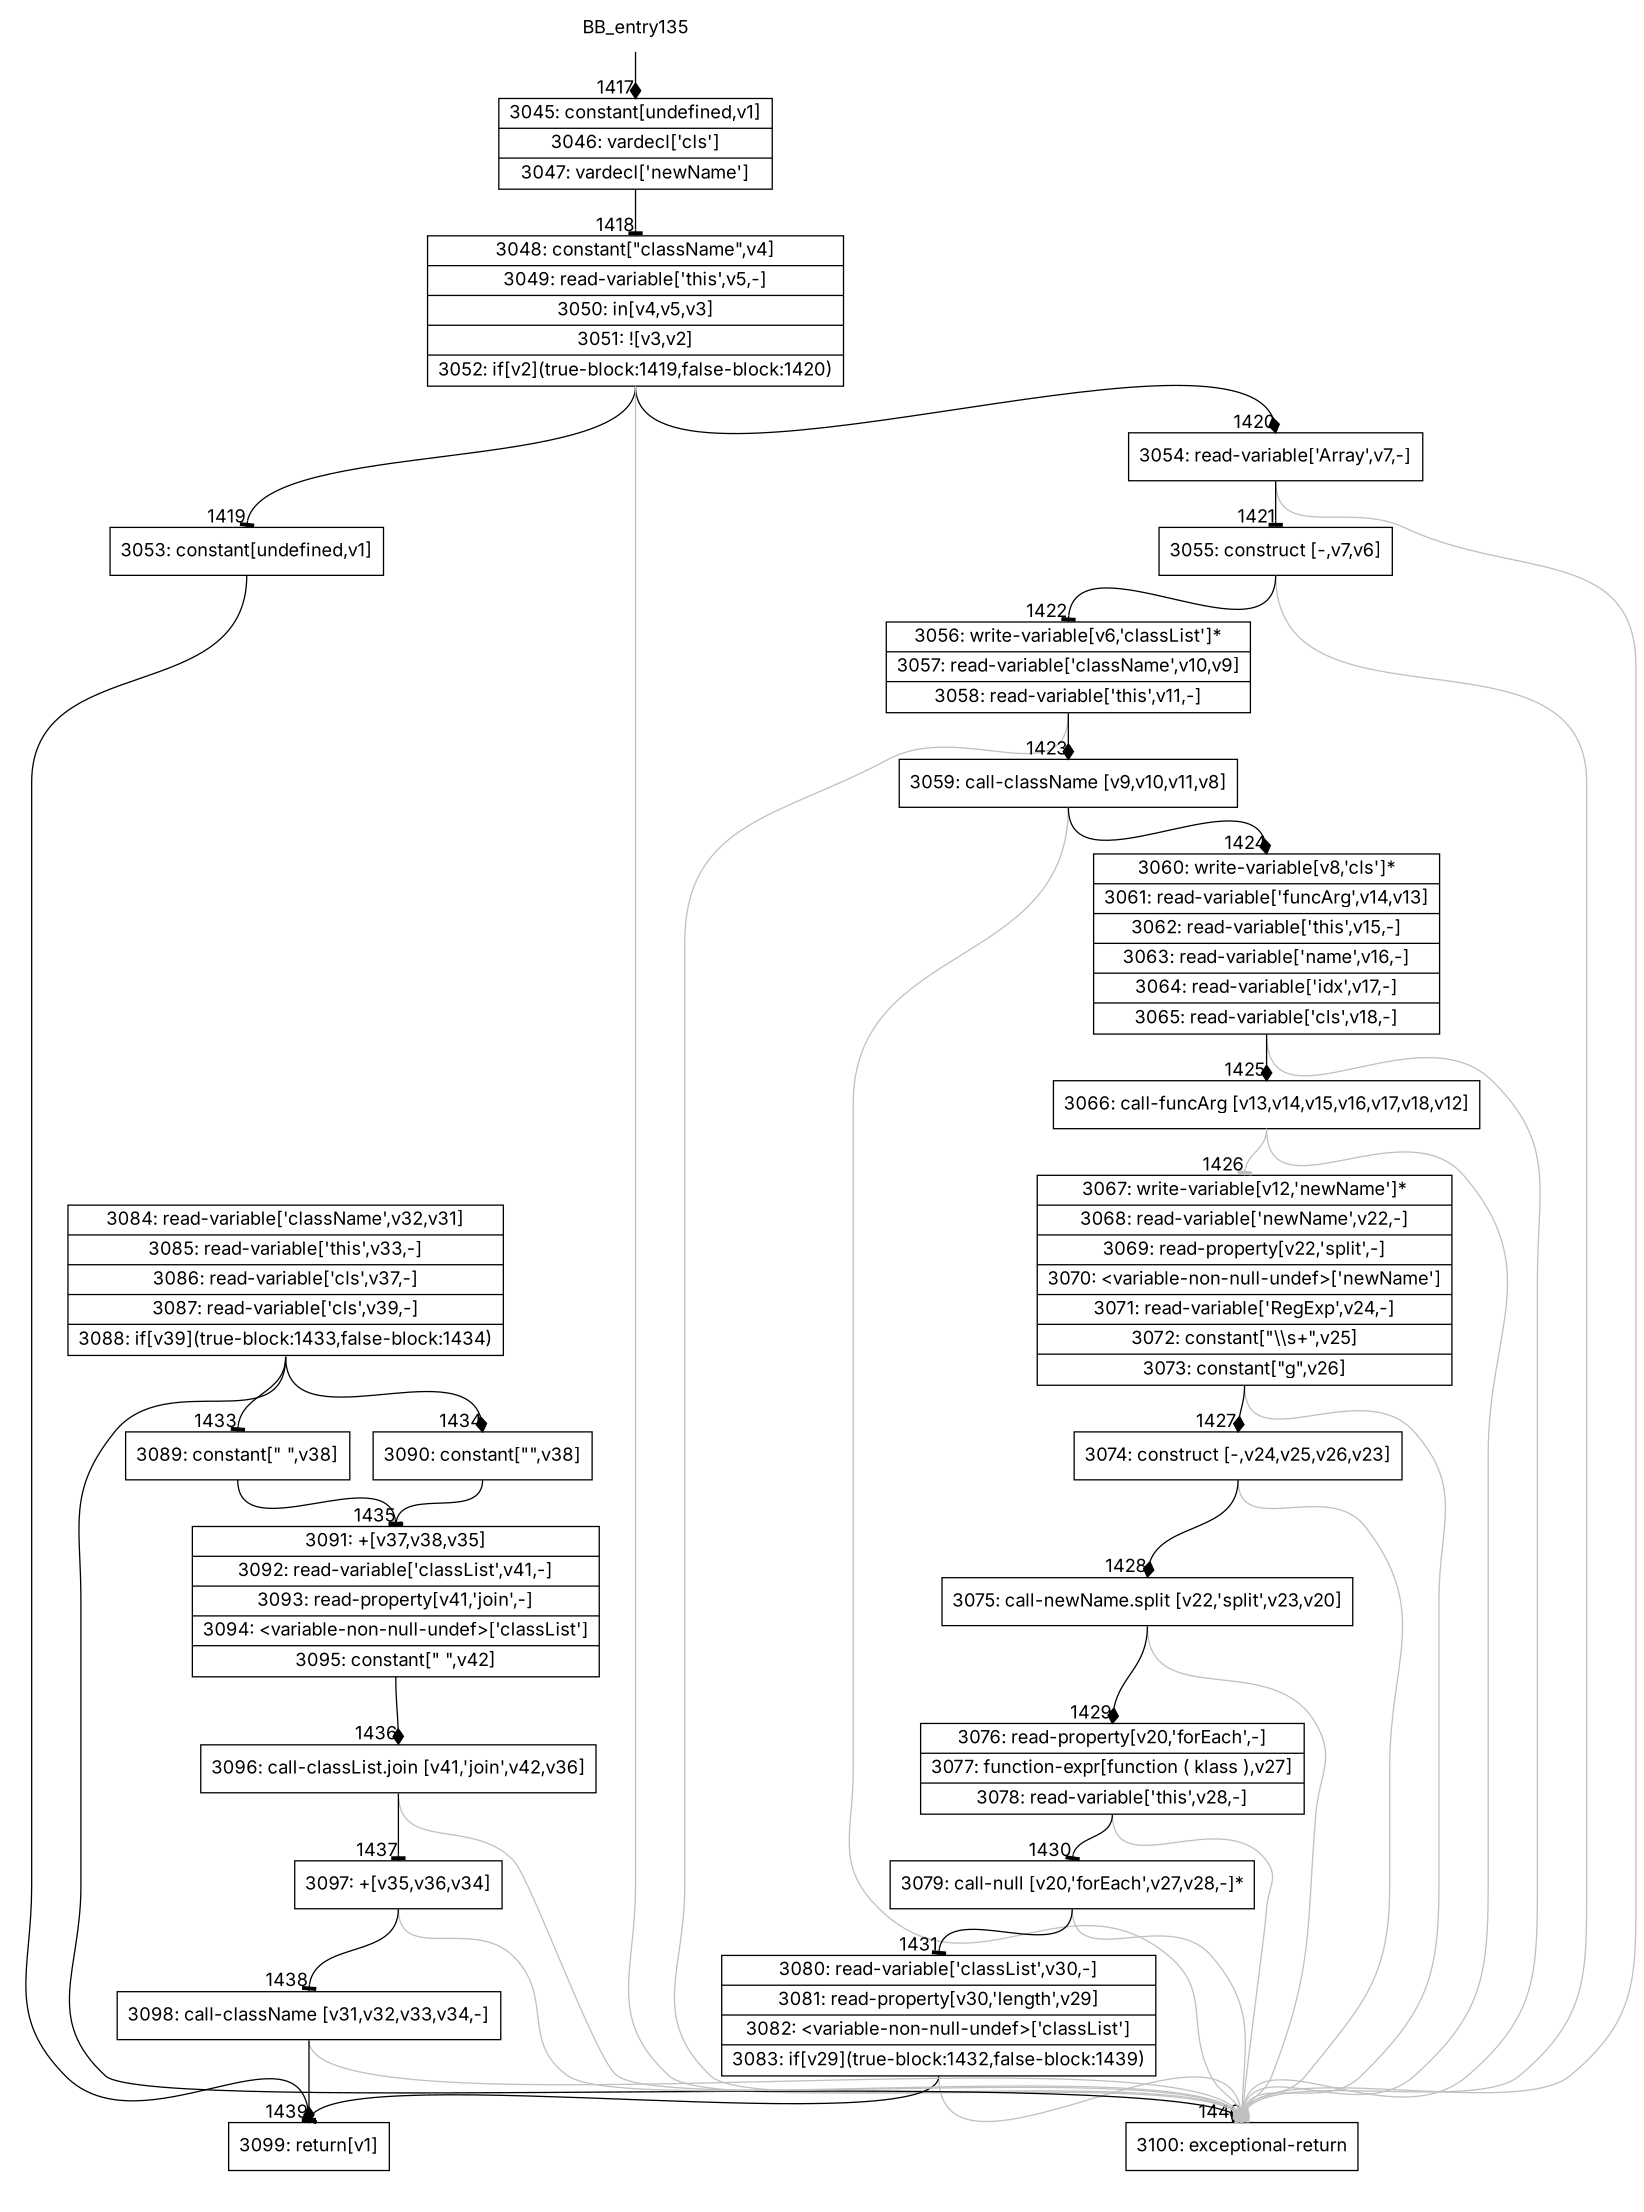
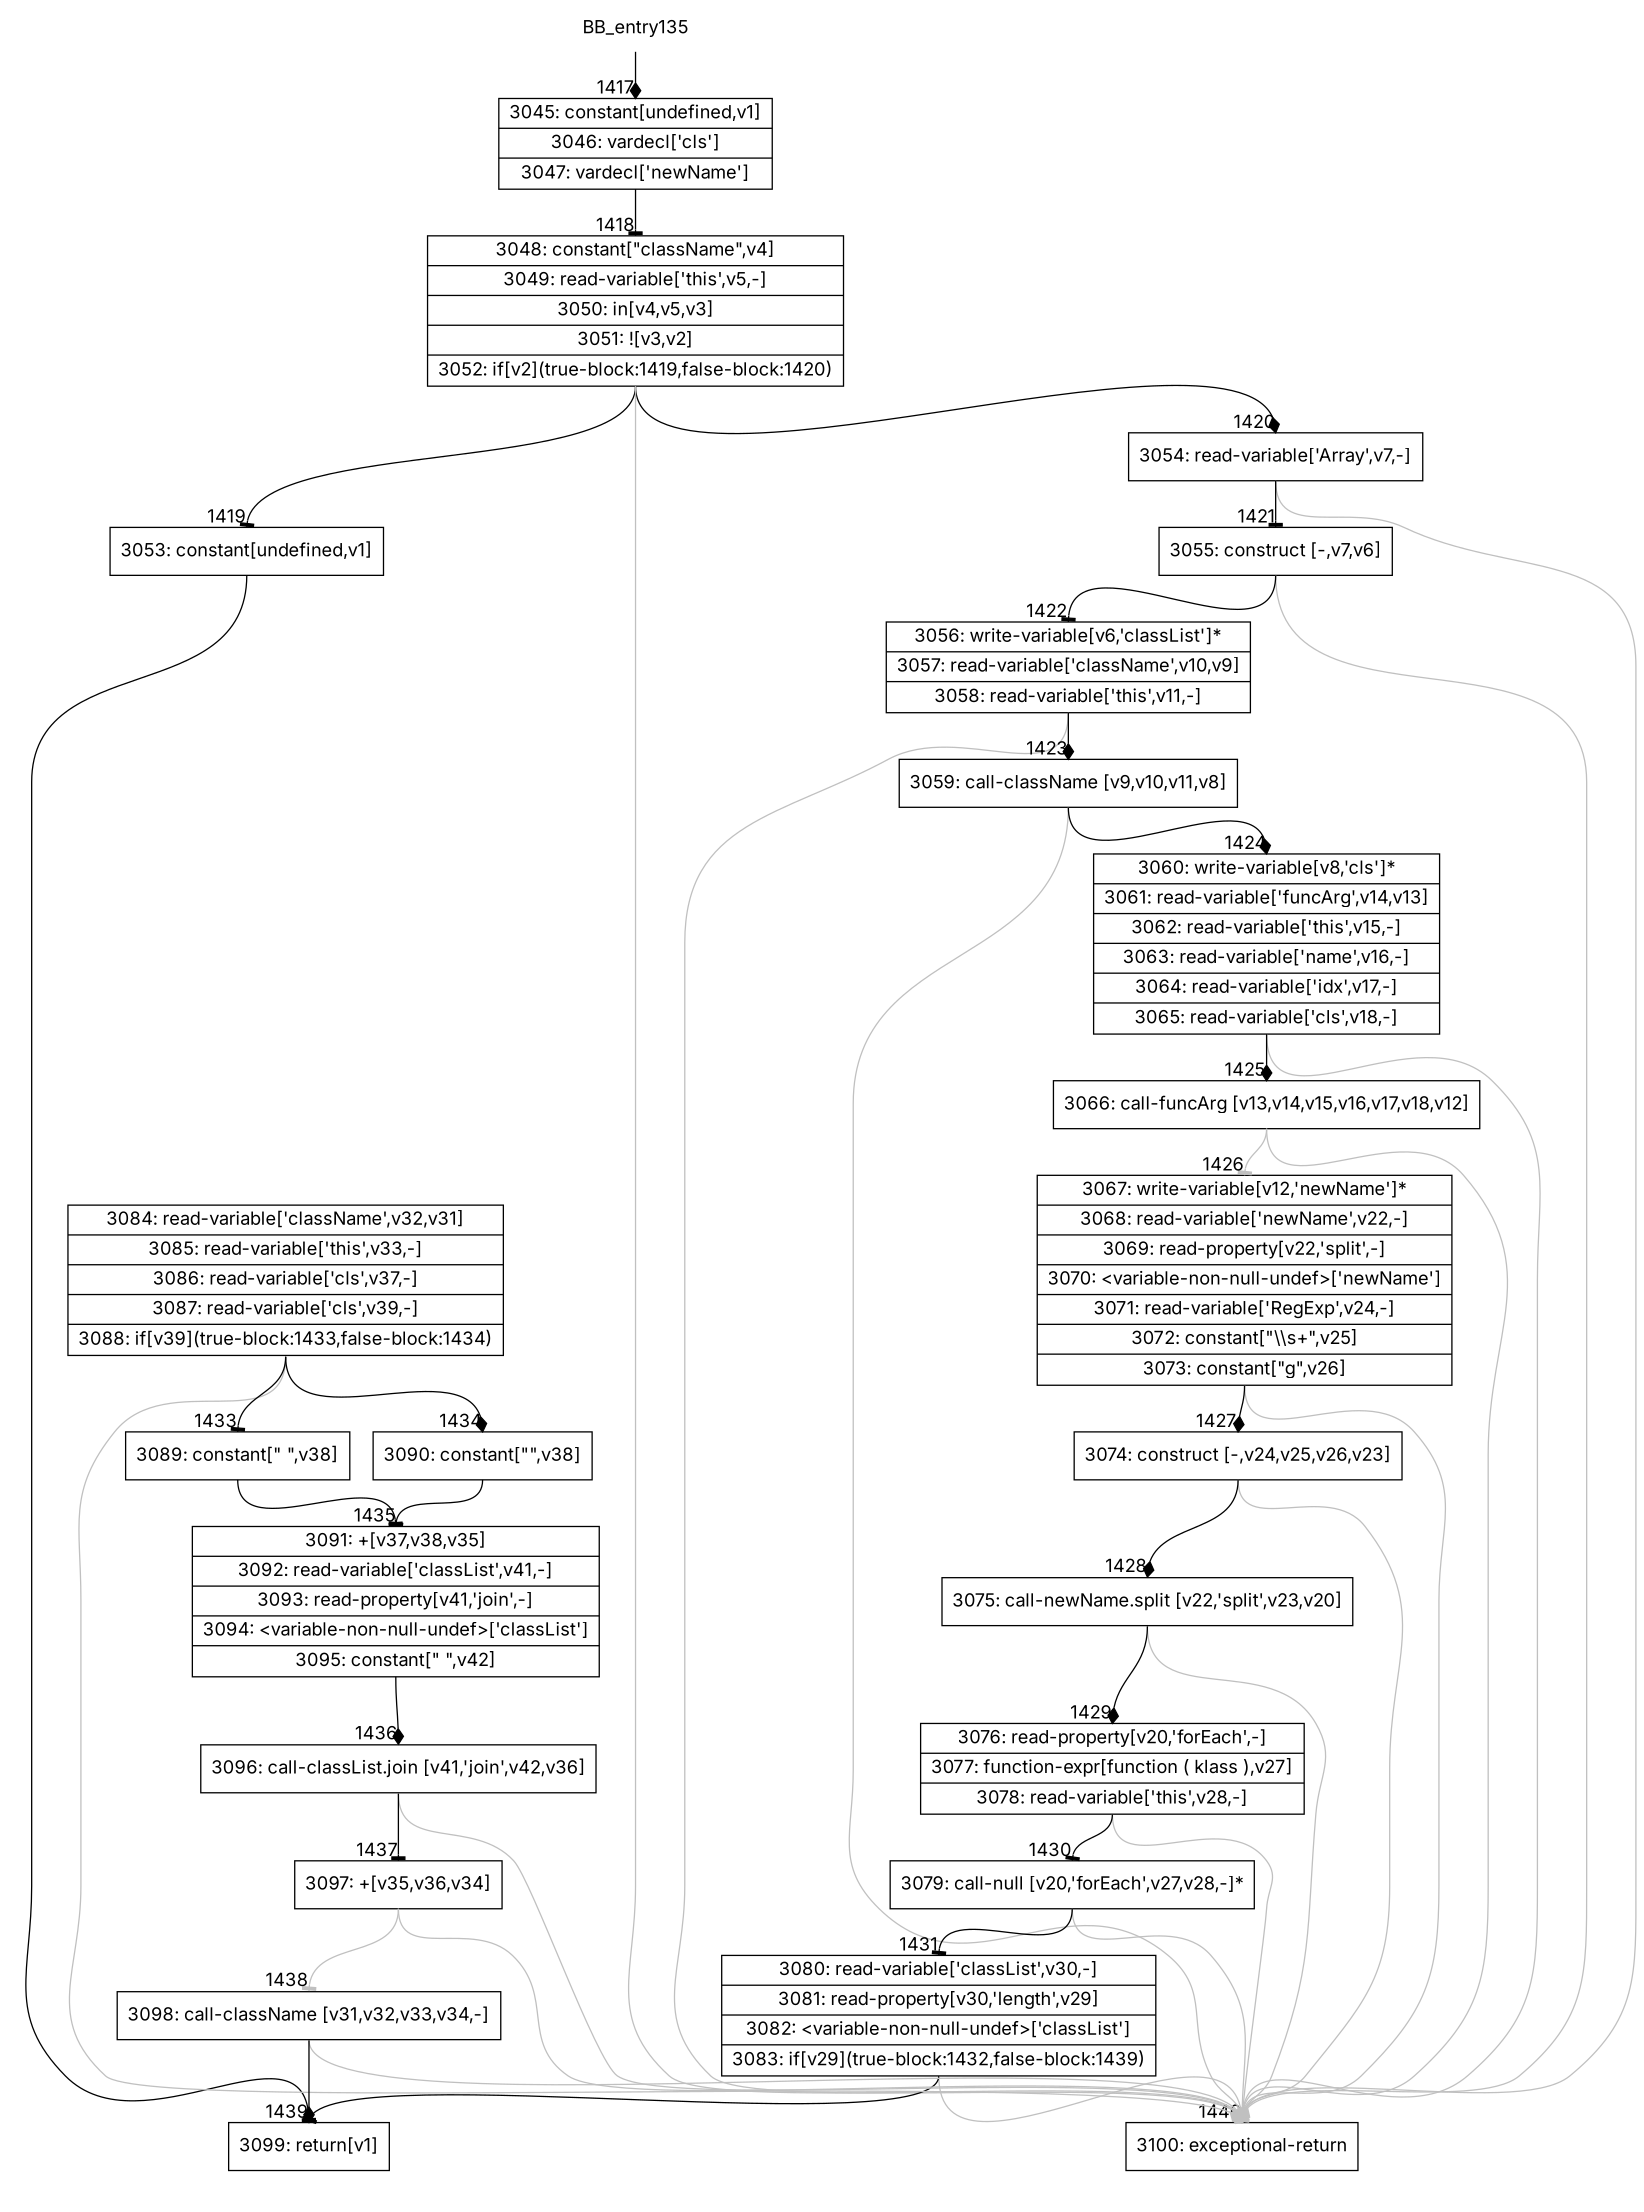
(357, 1949) -> (357, 1949)
(283, 2092) -> (283, 2092)
